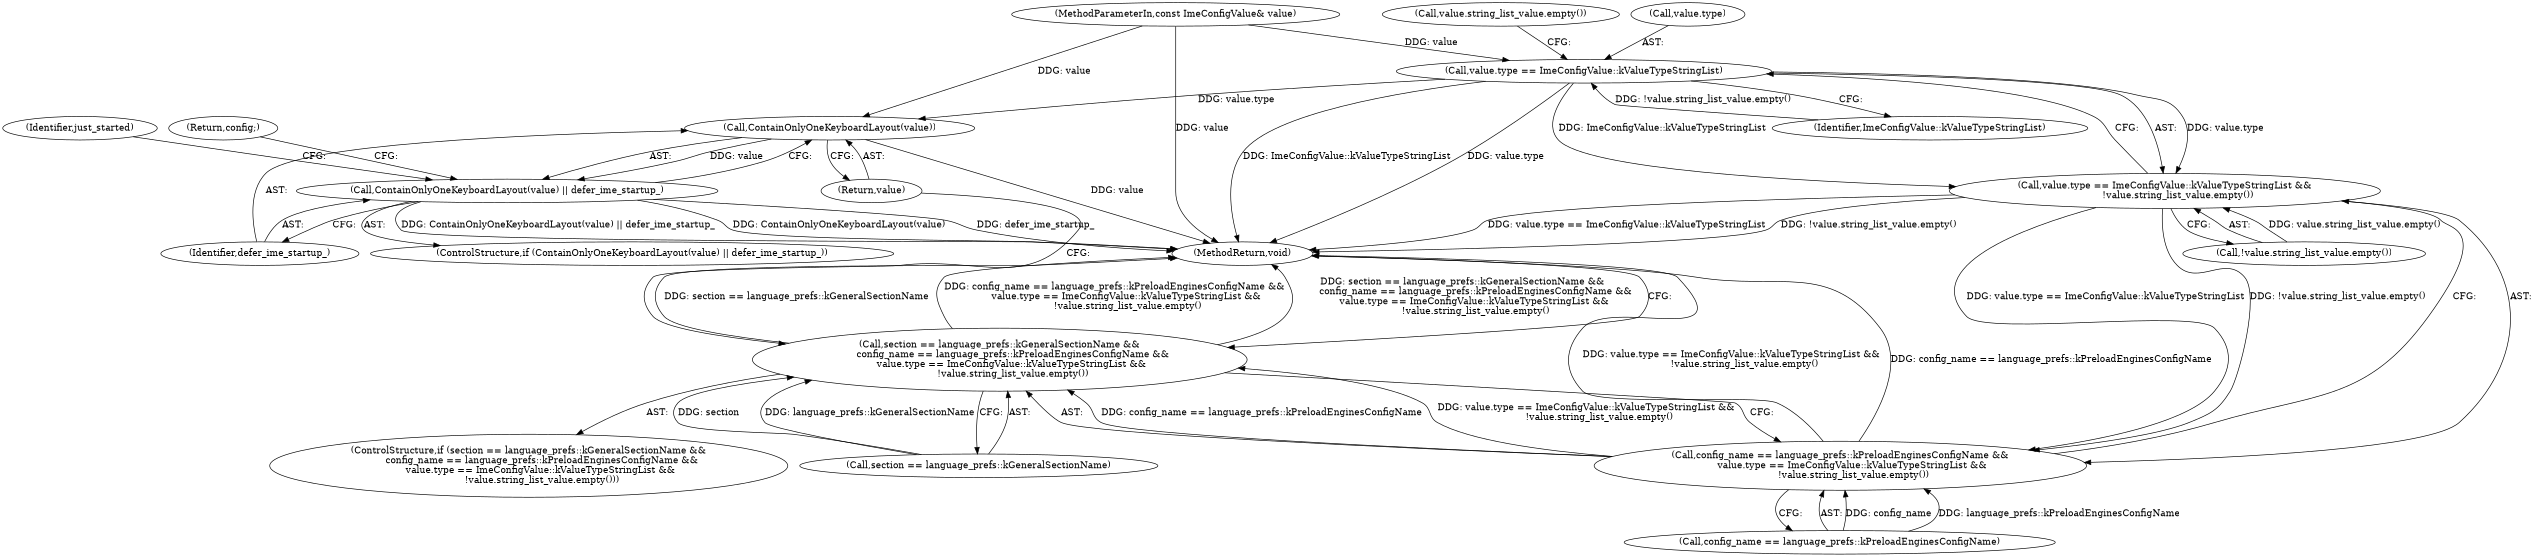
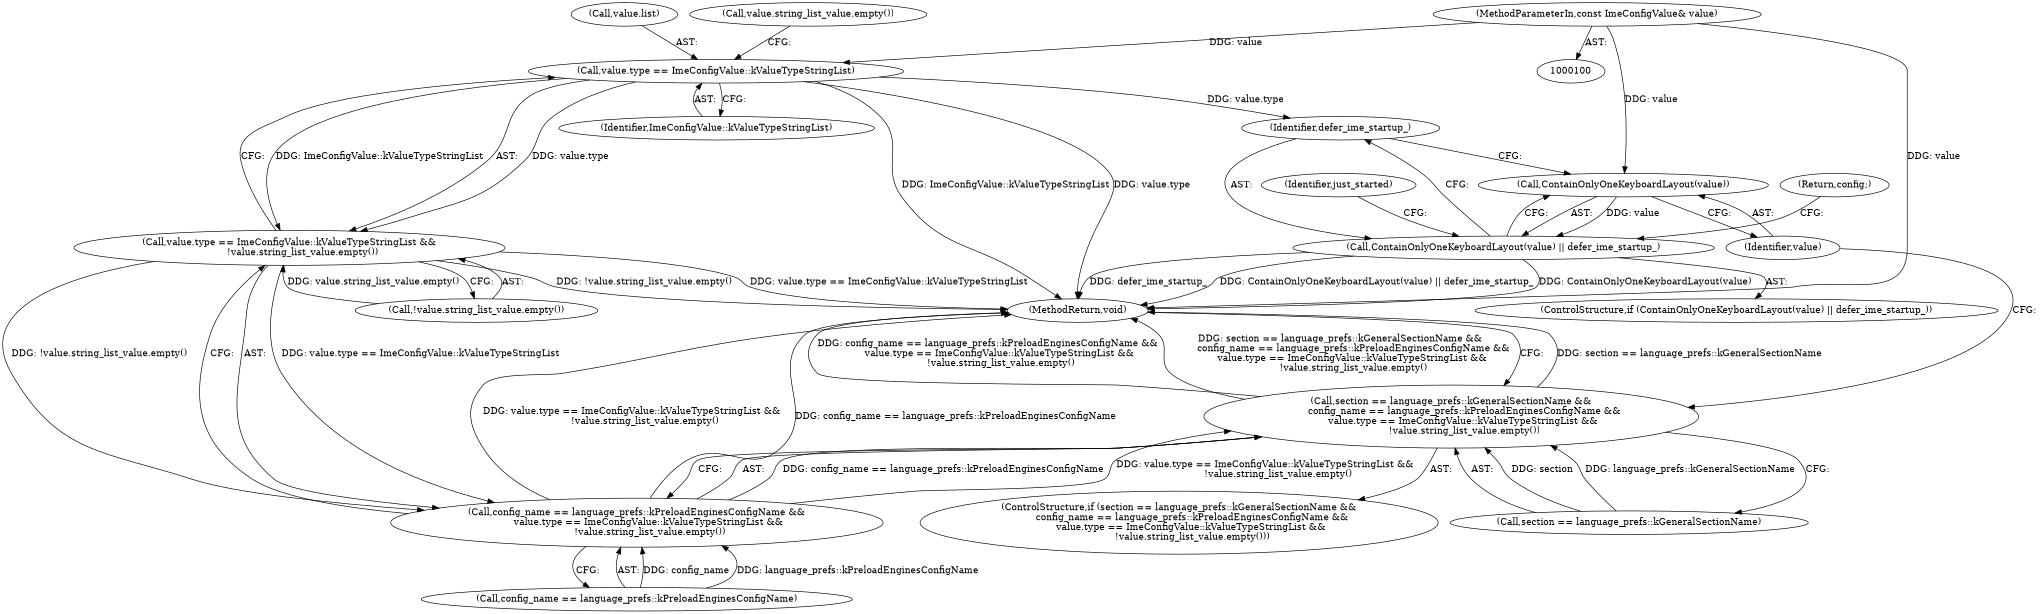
(1688, 14) -> (624, 14)
none -> (1571, 71)
(1185, 96) -> (1082, 90)
(1703, 100) -> (707, 100)
(1034, 190) -> none
(278, 191) -> (1512, 157)
(872, 191) -> (1783, 248)
